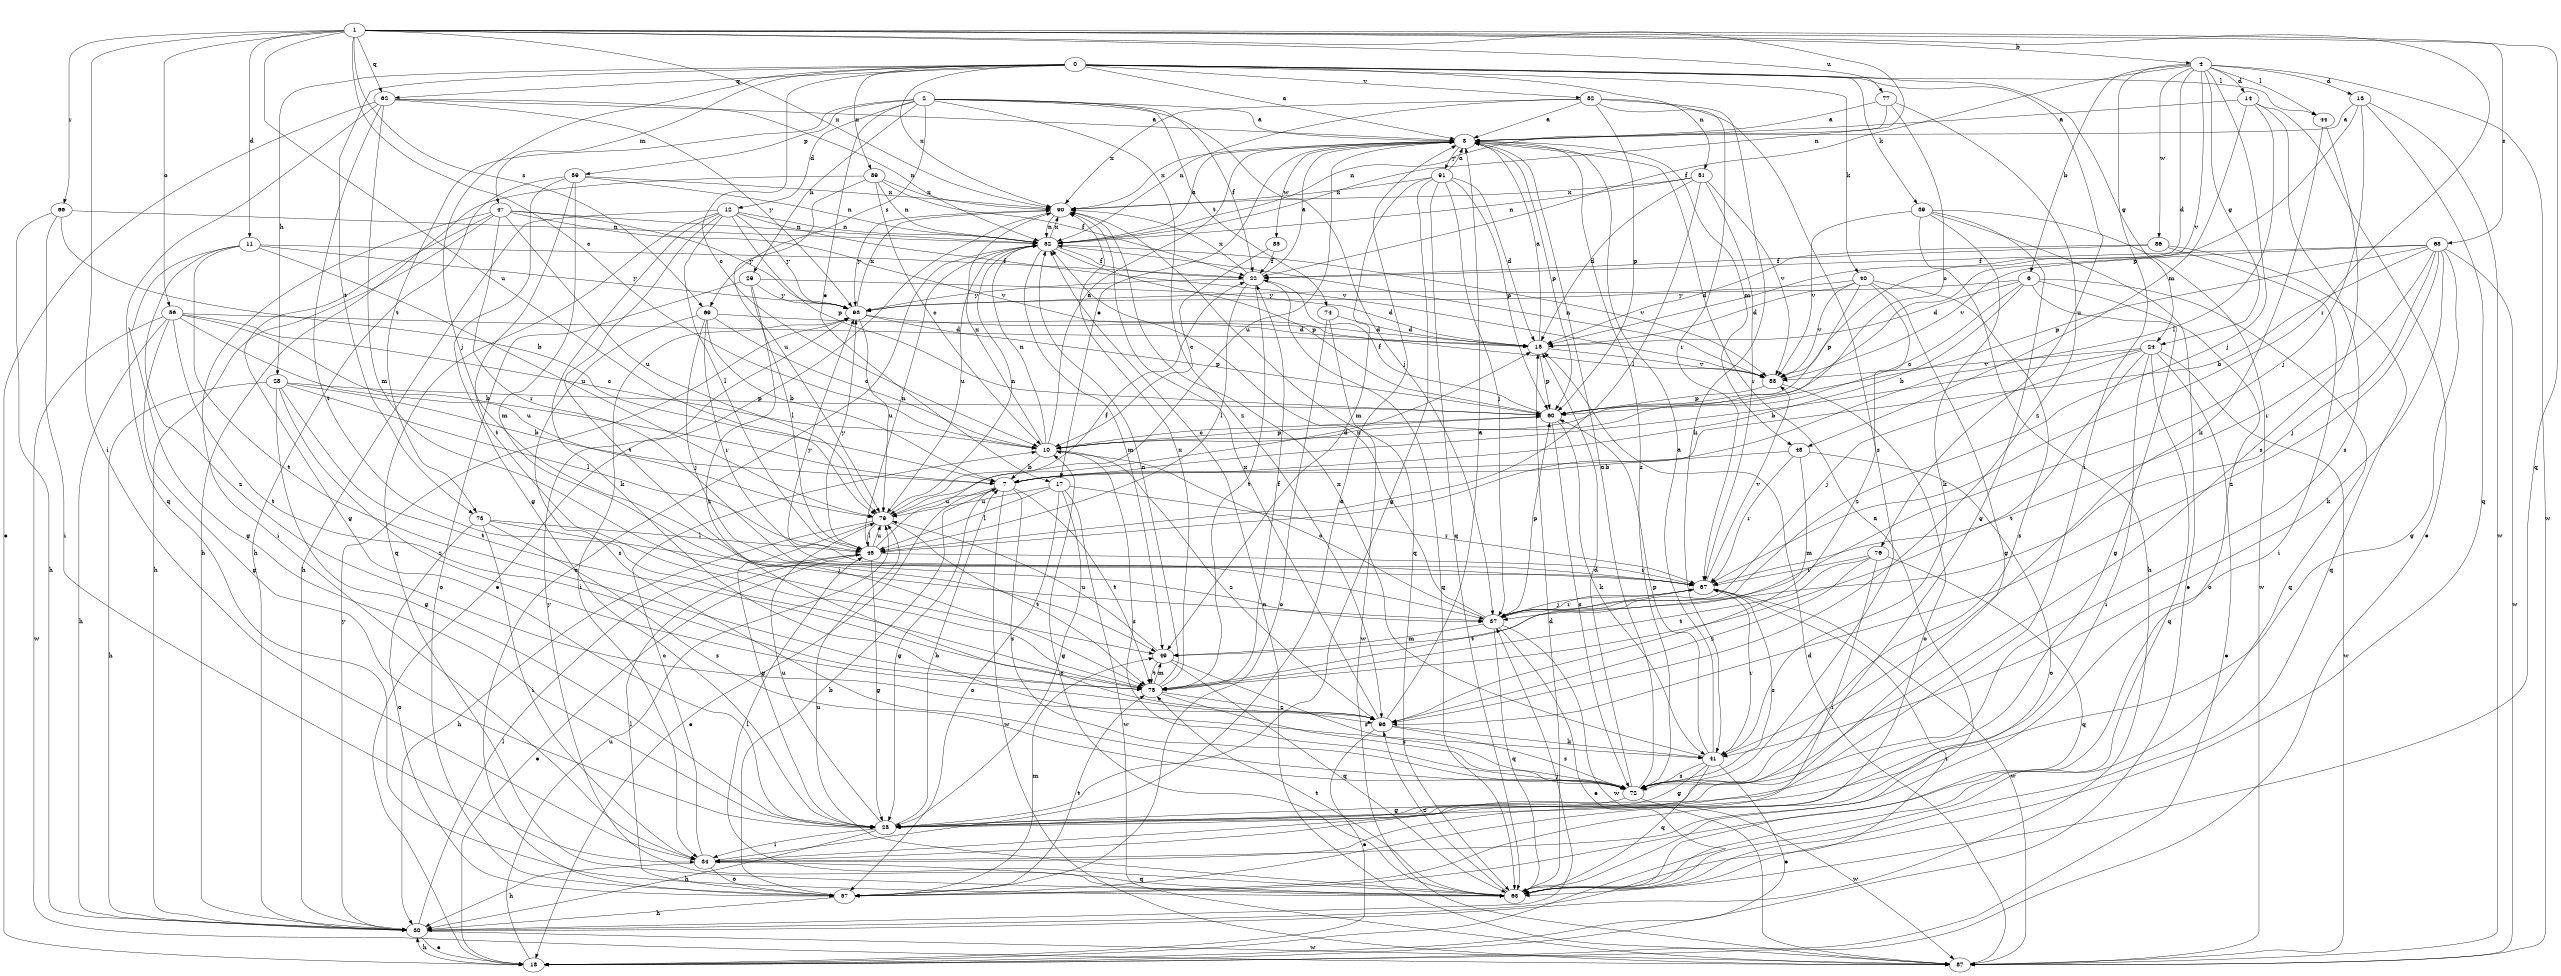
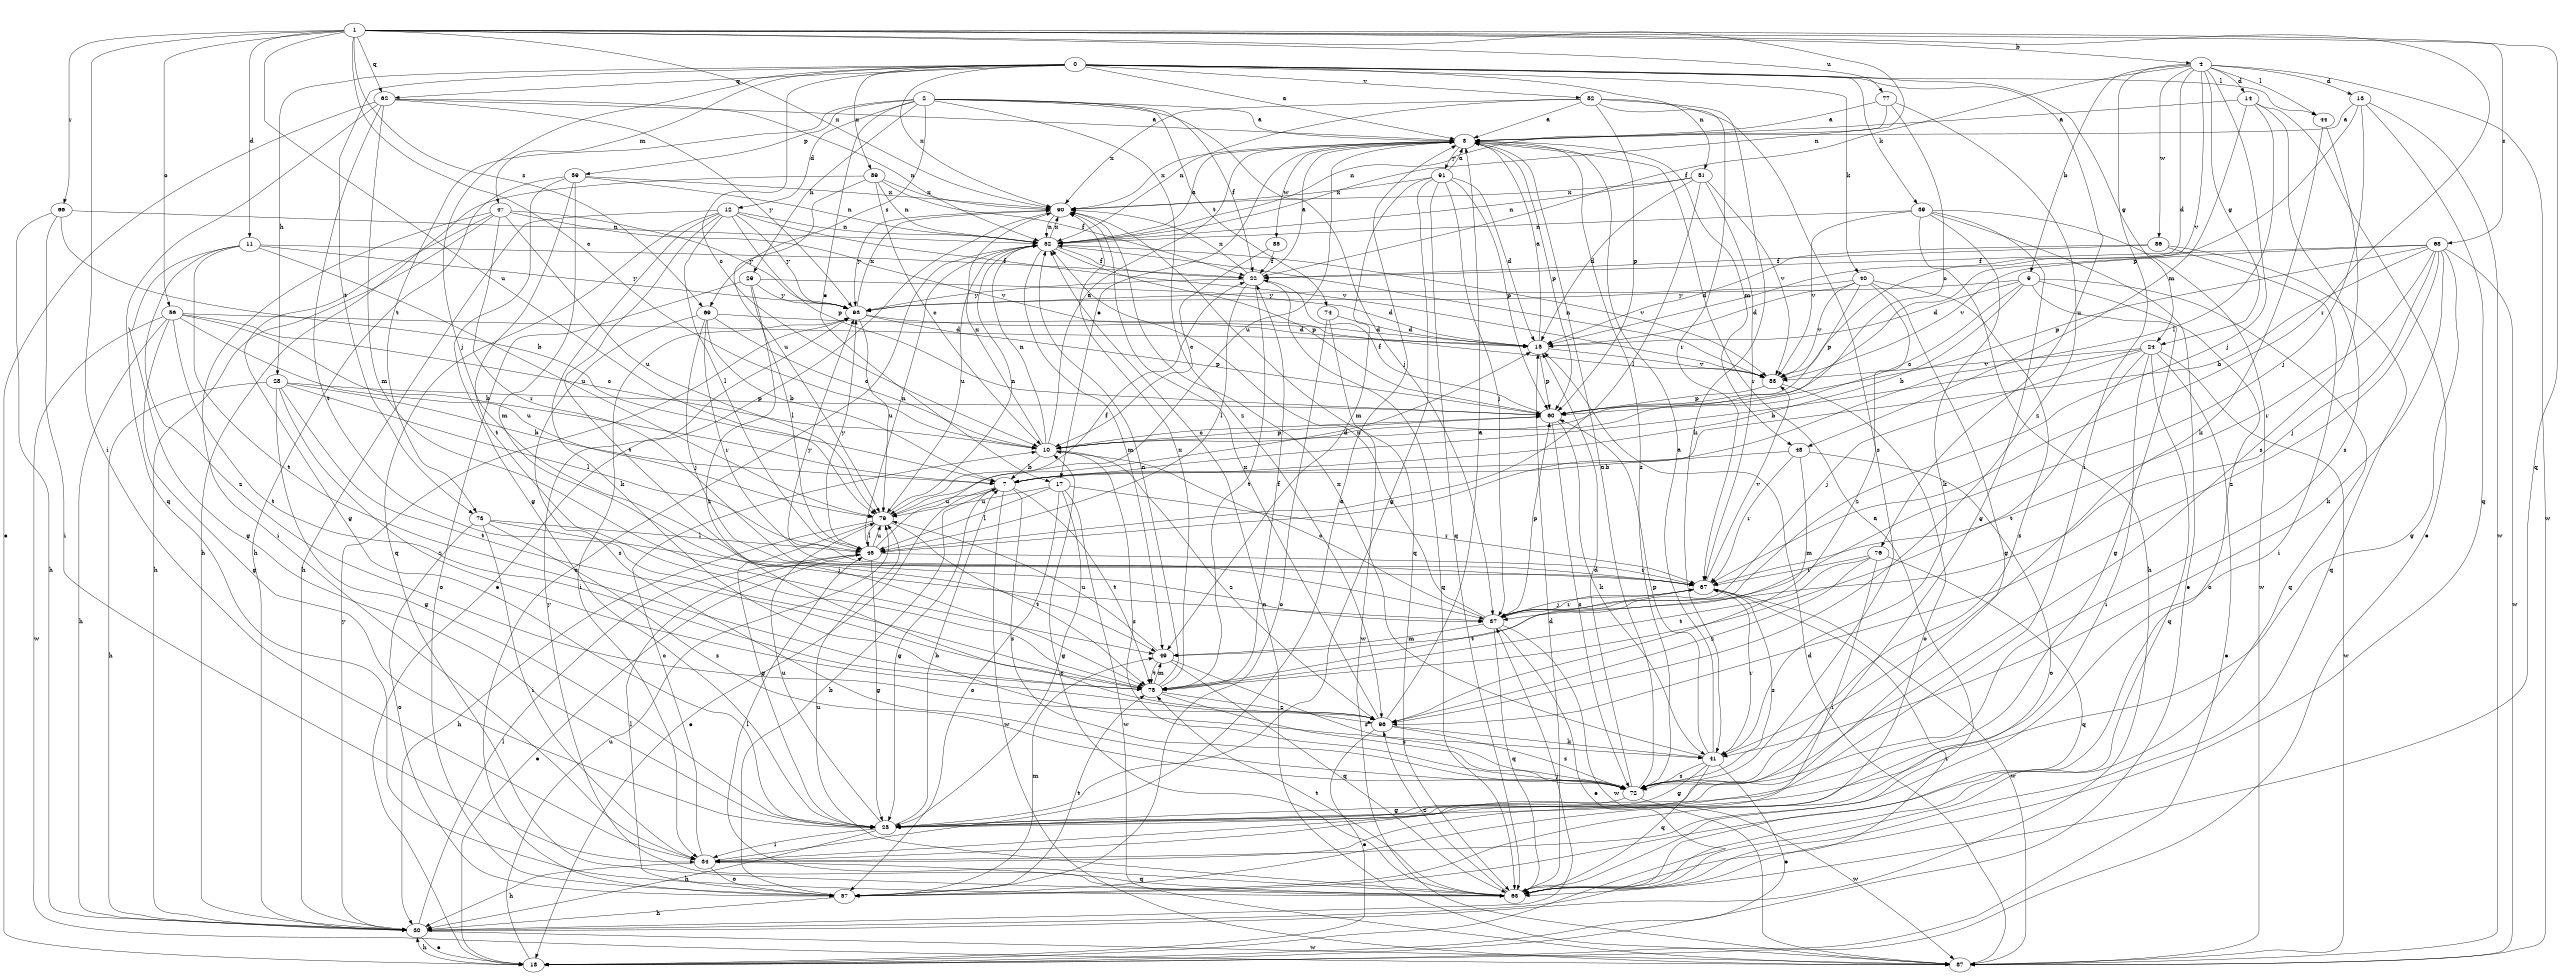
(772, 229) -> (1508, 225)
(2029, 279) -> (2029, 279)
